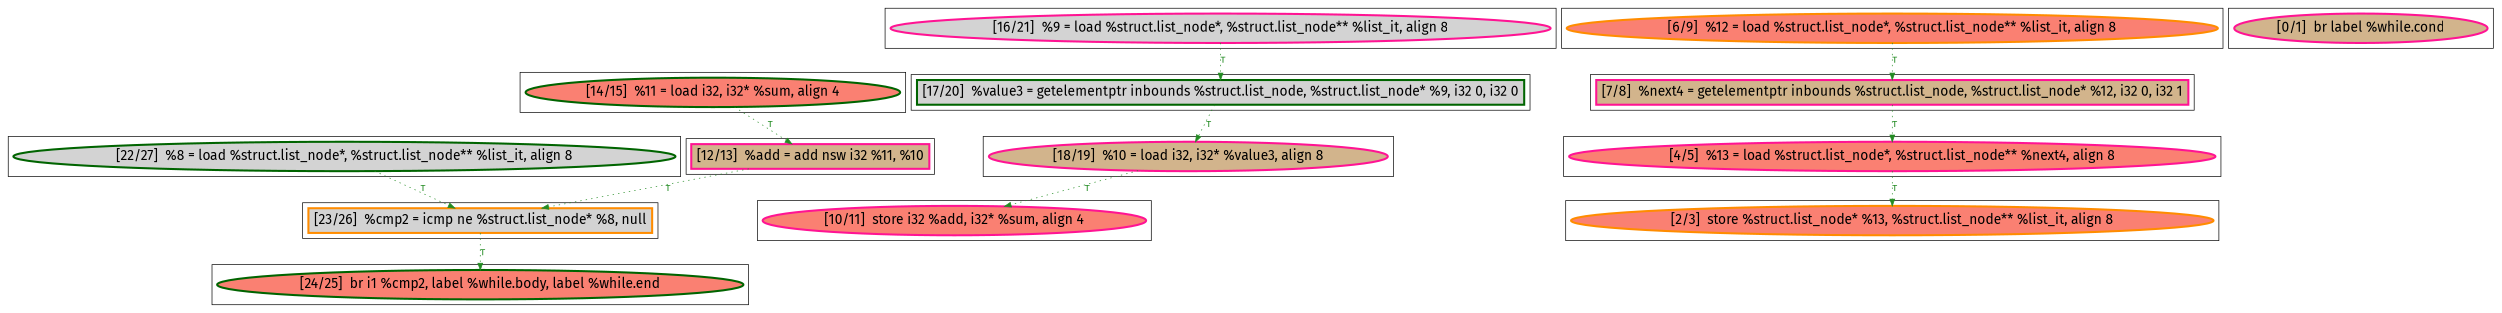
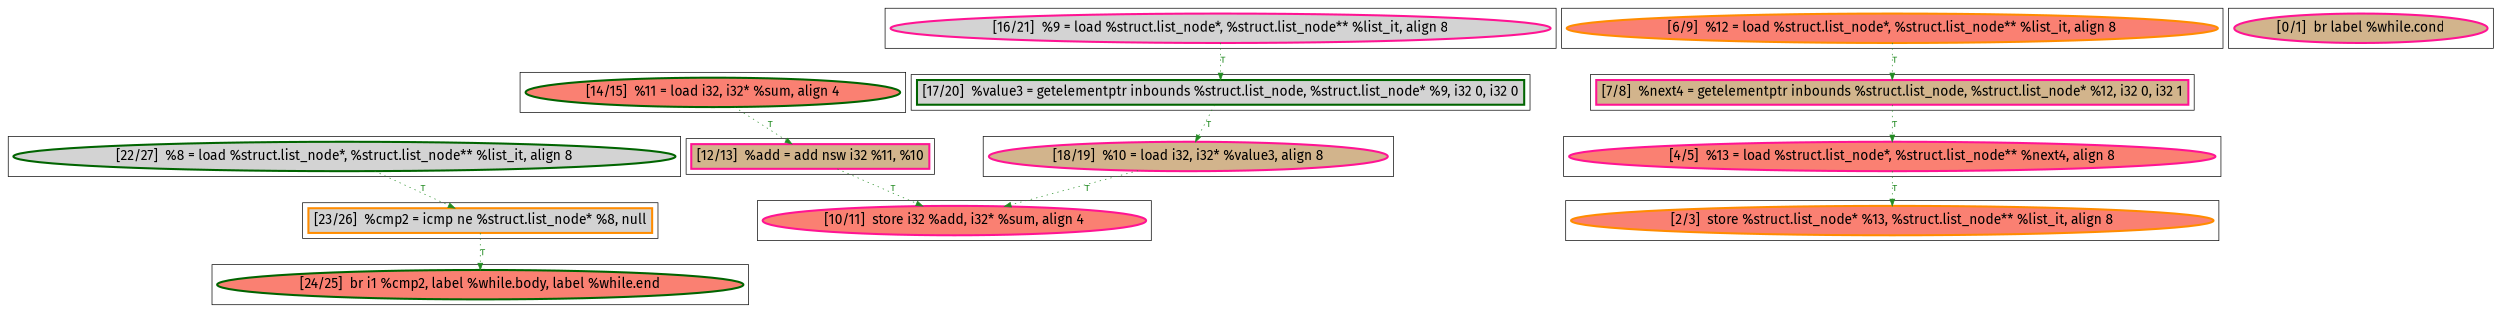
(649, 188) -> (877, 186)
